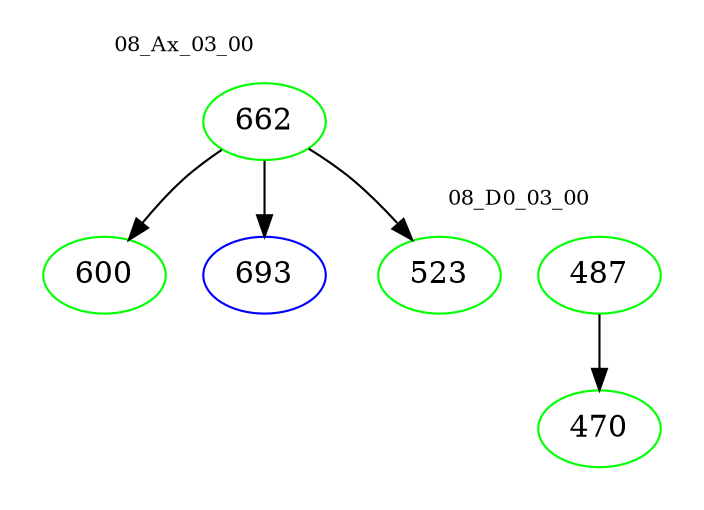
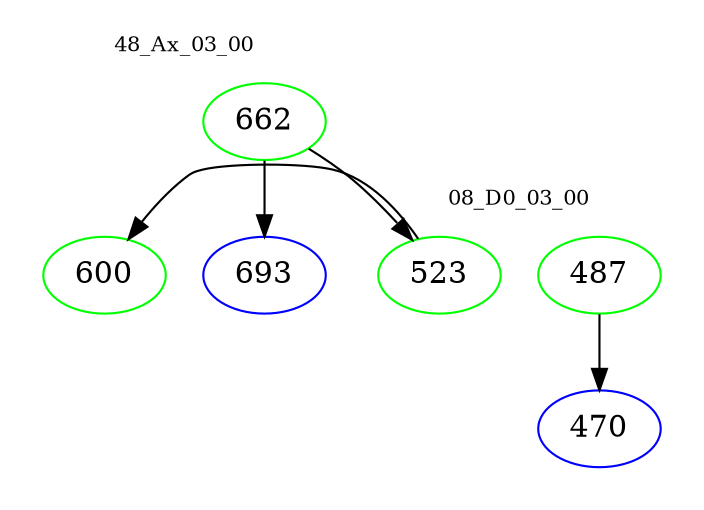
(185, 46) -> (185, 46)
(179, 183) -> (283, 165)
(599, 429) -> (599, 429)
